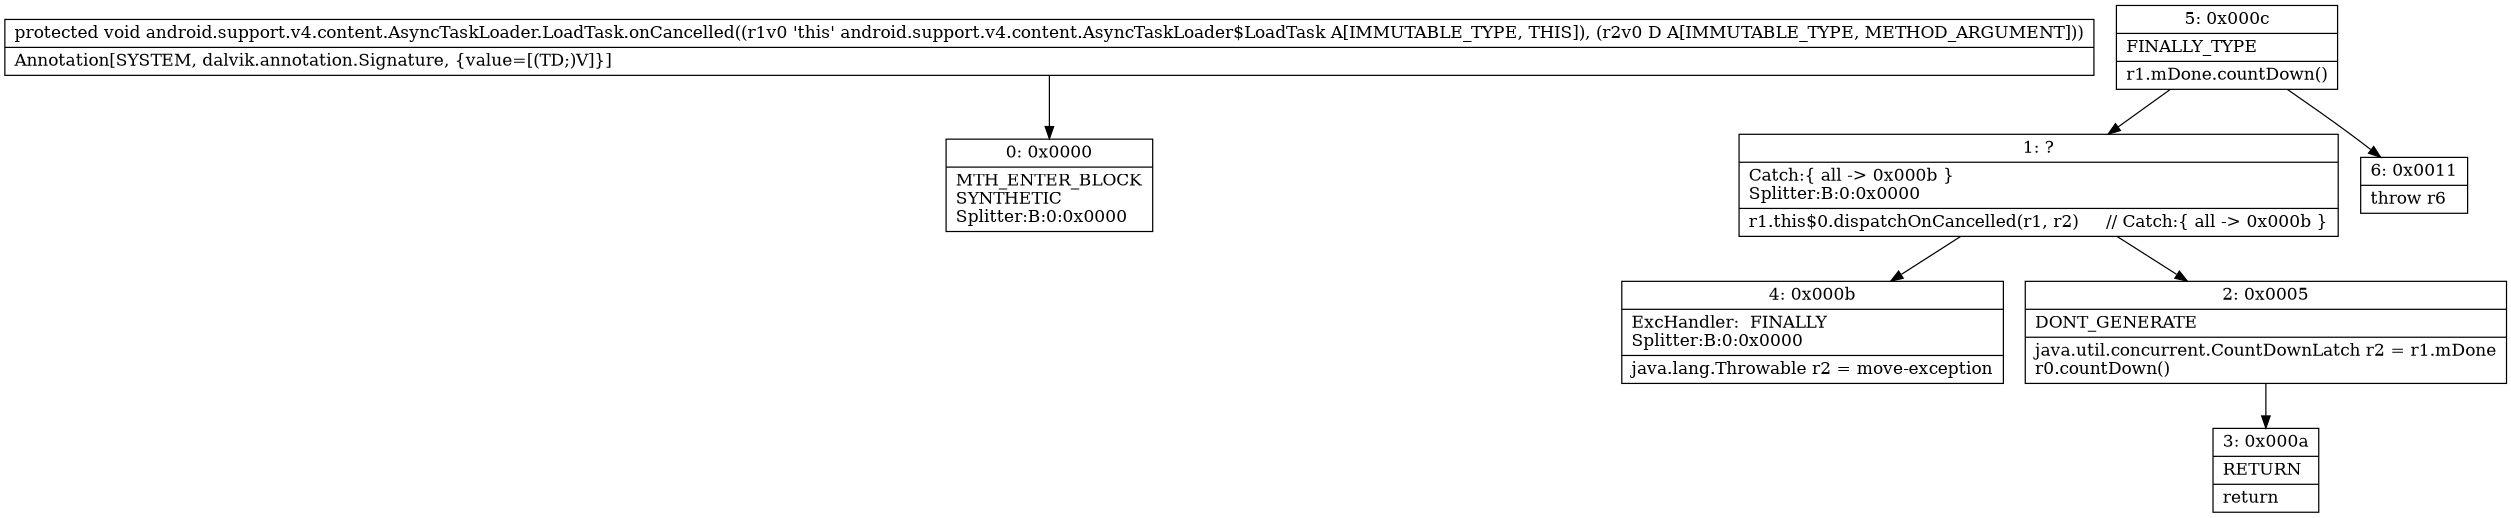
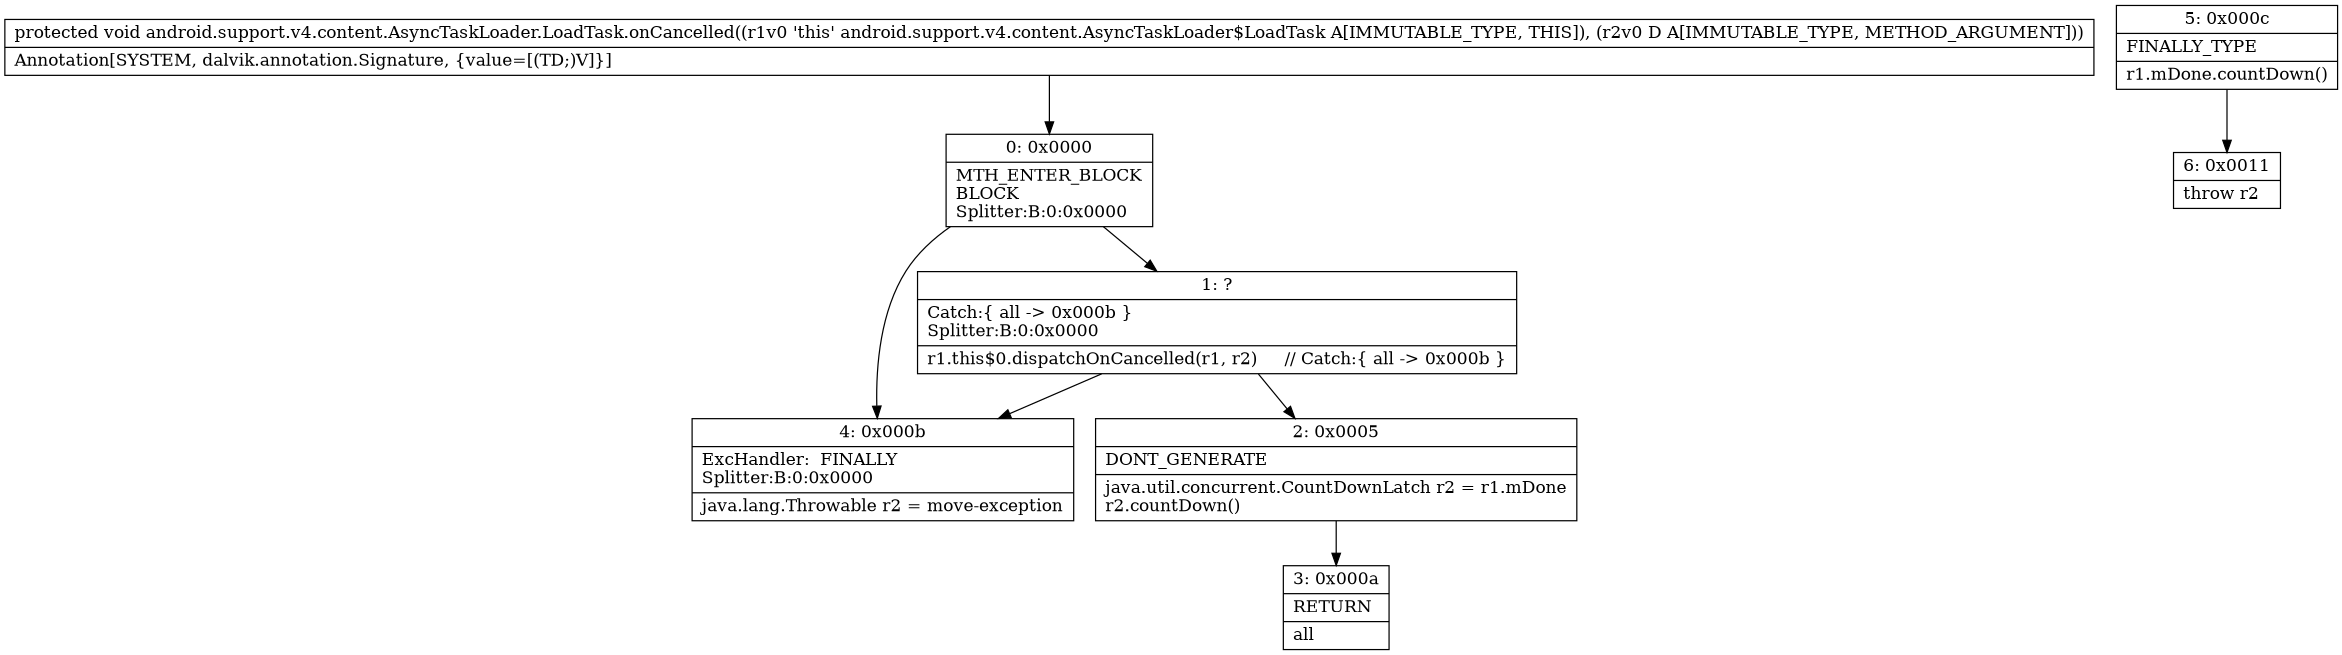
(2144, 108) -> (1125, 245)
(1009, 199) -> (987, 194)
(2409, 199) -> (2222, 194)
none -> (890, 306)
(2103, 369) -> (1173, 506)
(2251, 498) -> (1304, 635)
